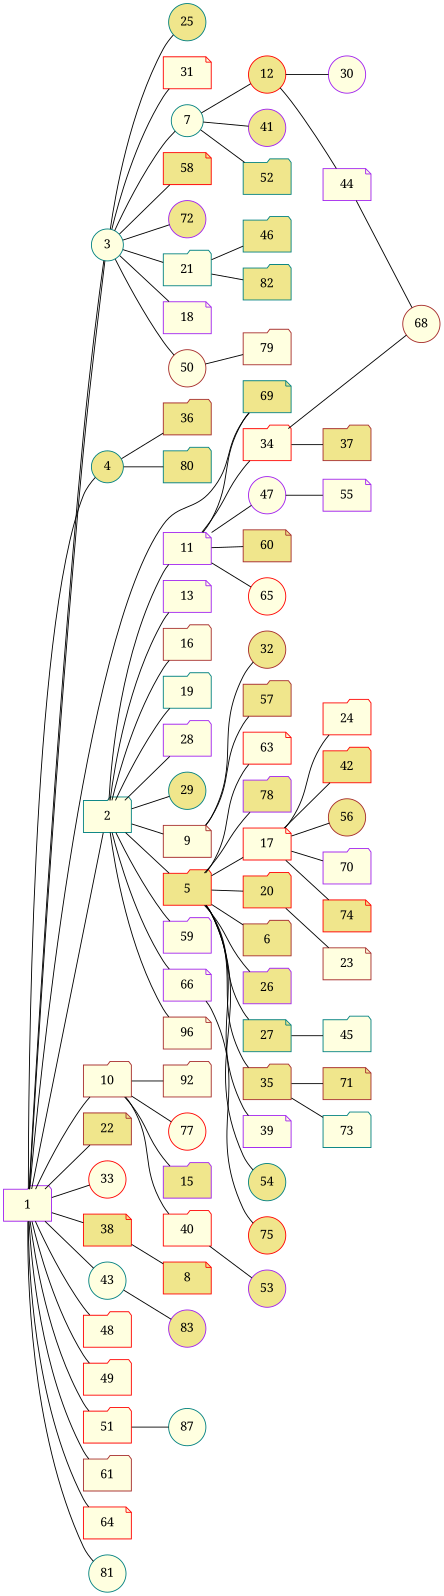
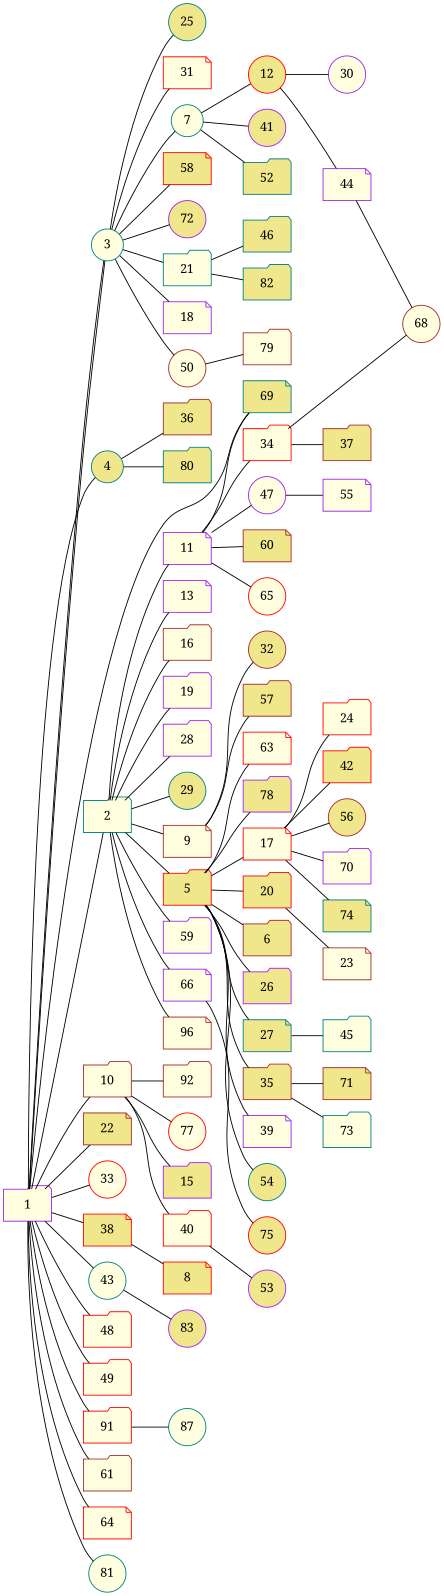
(187, 692) -> (187, 692)
(347, 916) -> (347, 916)
(107, 1427) -> (107, 1427)
